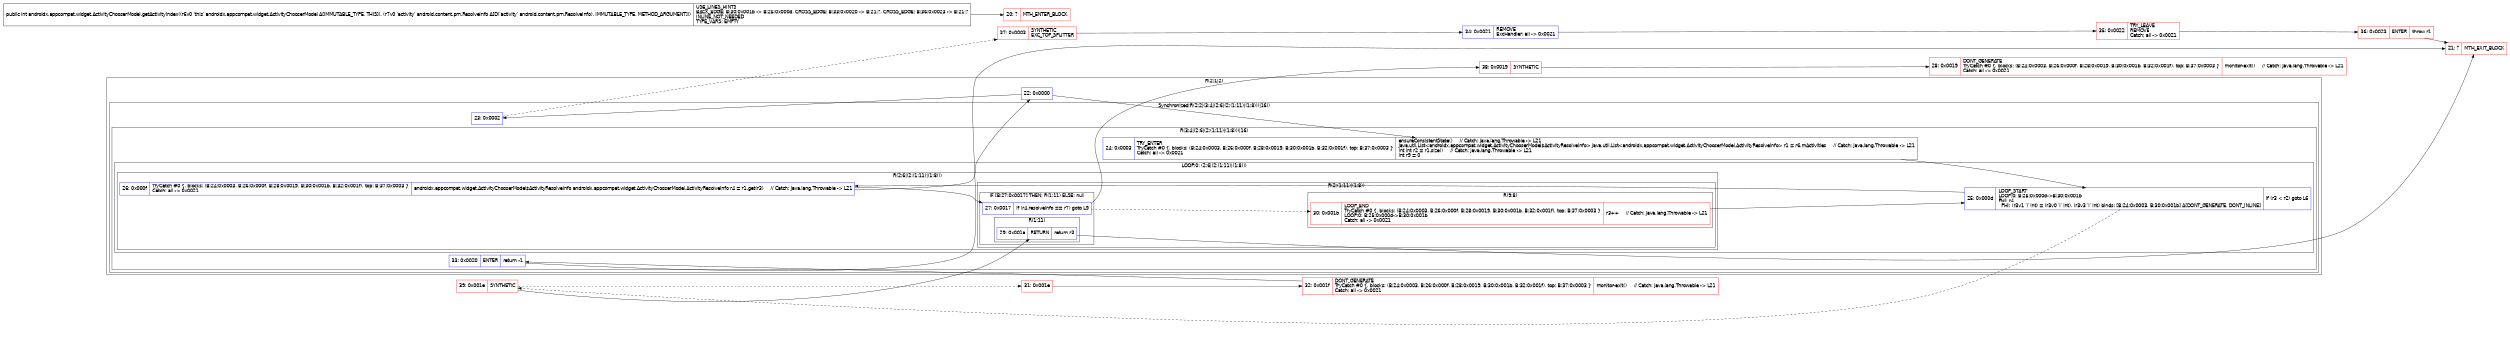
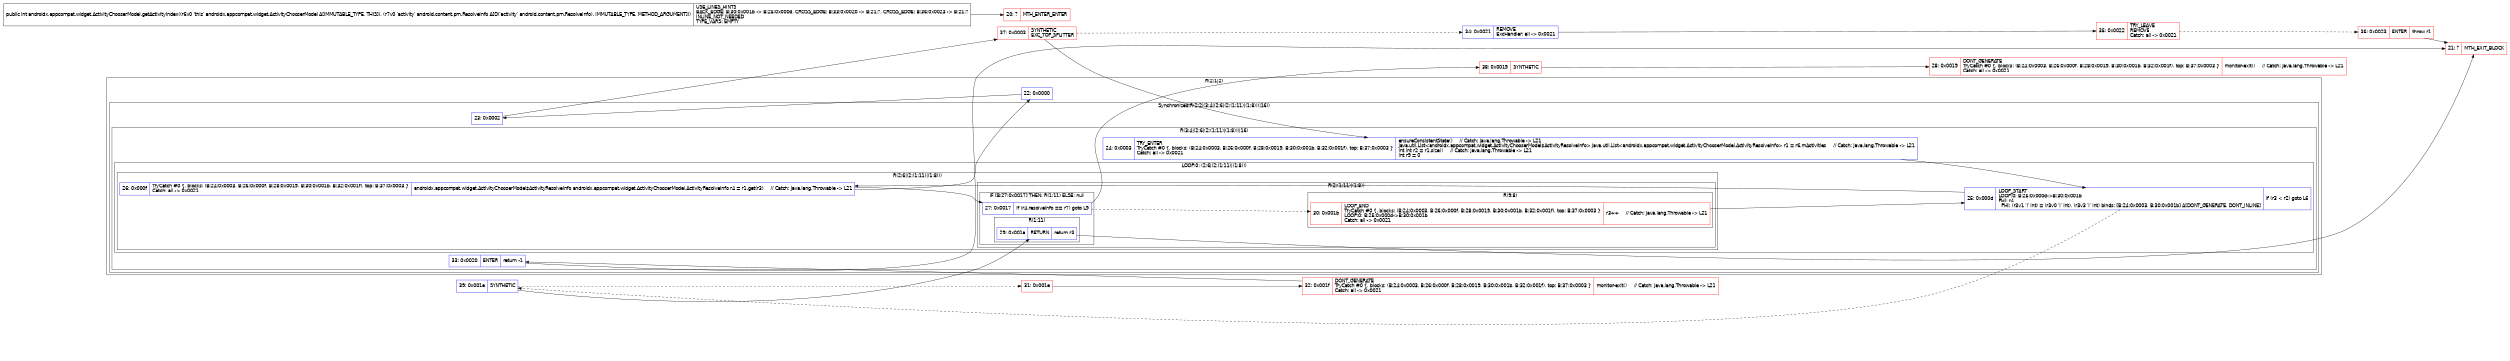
(1045, 15) -> (1045, 15)
(2267, 32) -> (2267, 32)
(1268, 33) -> (1268, 33)
(736, 80) -> (736, 80)
(1232, 116) -> (1198, 107)
(487, 286) -> (487, 286)
